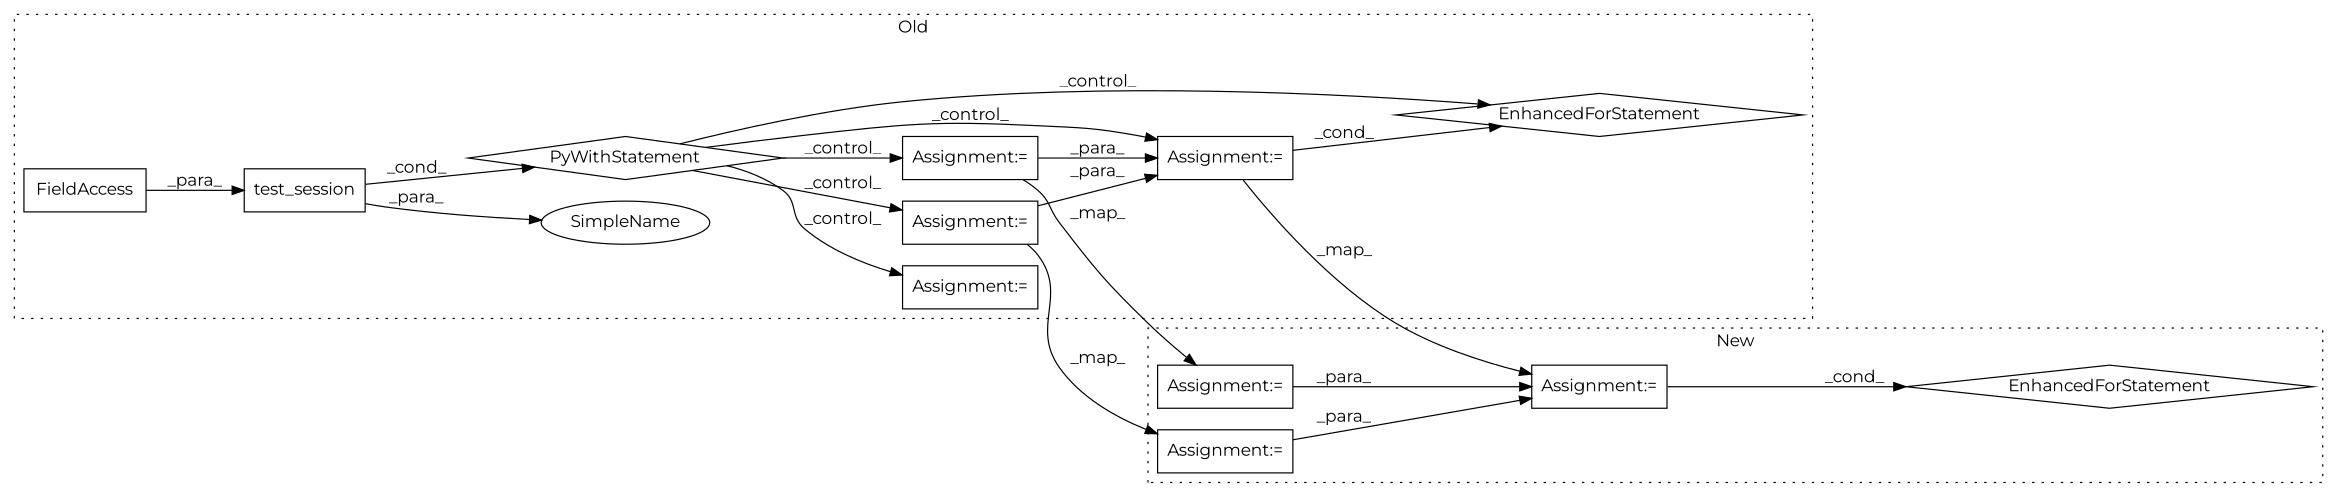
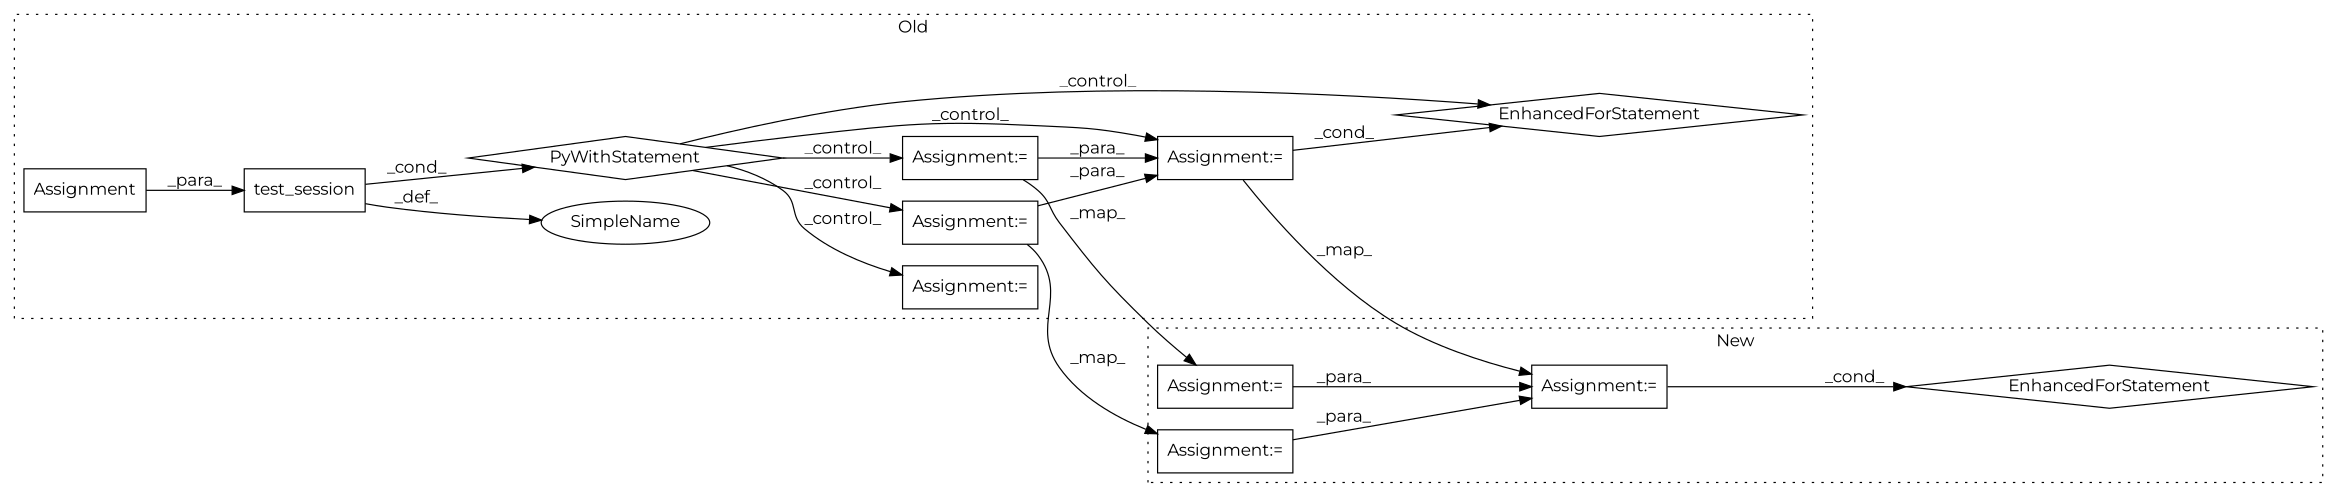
(85, 190) -> (85, 190)
(417, 198) -> (417, 198)
